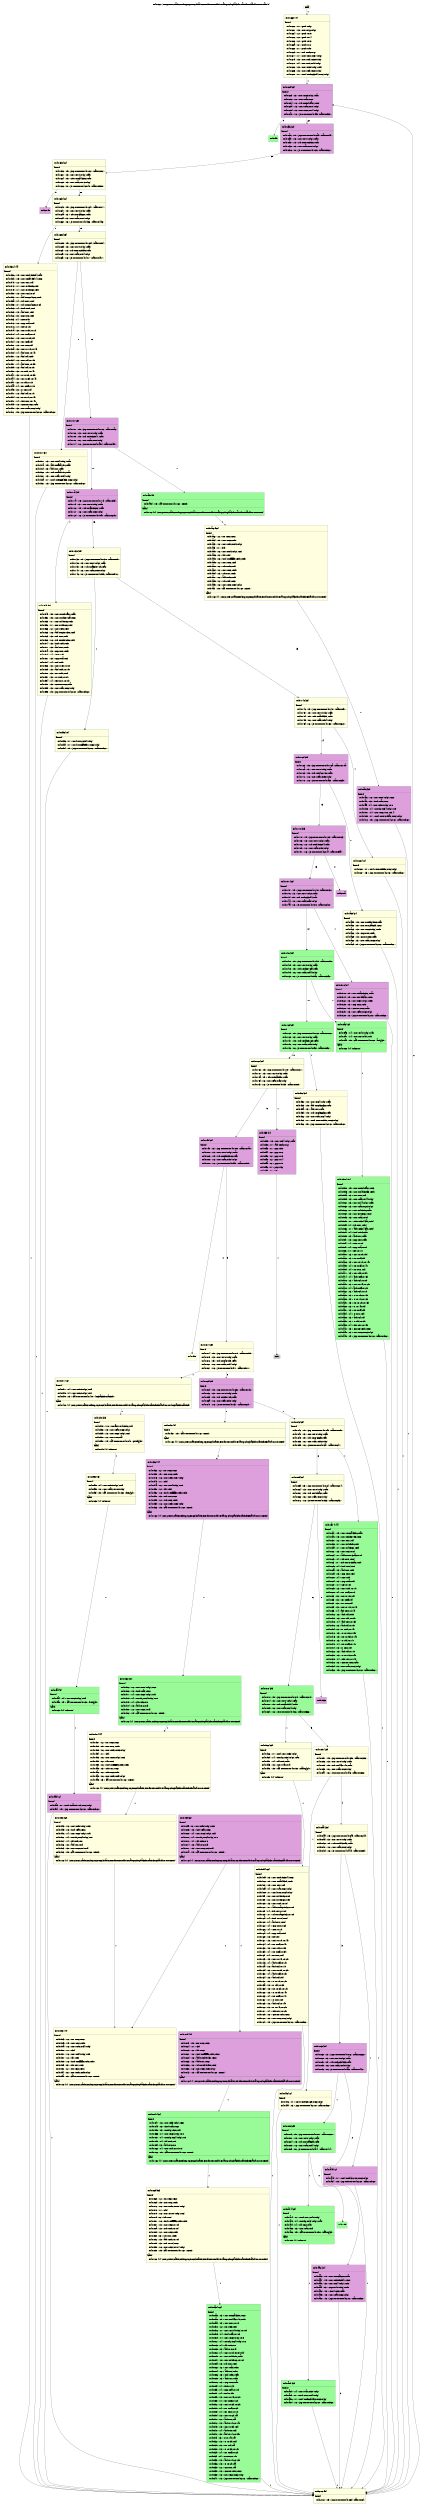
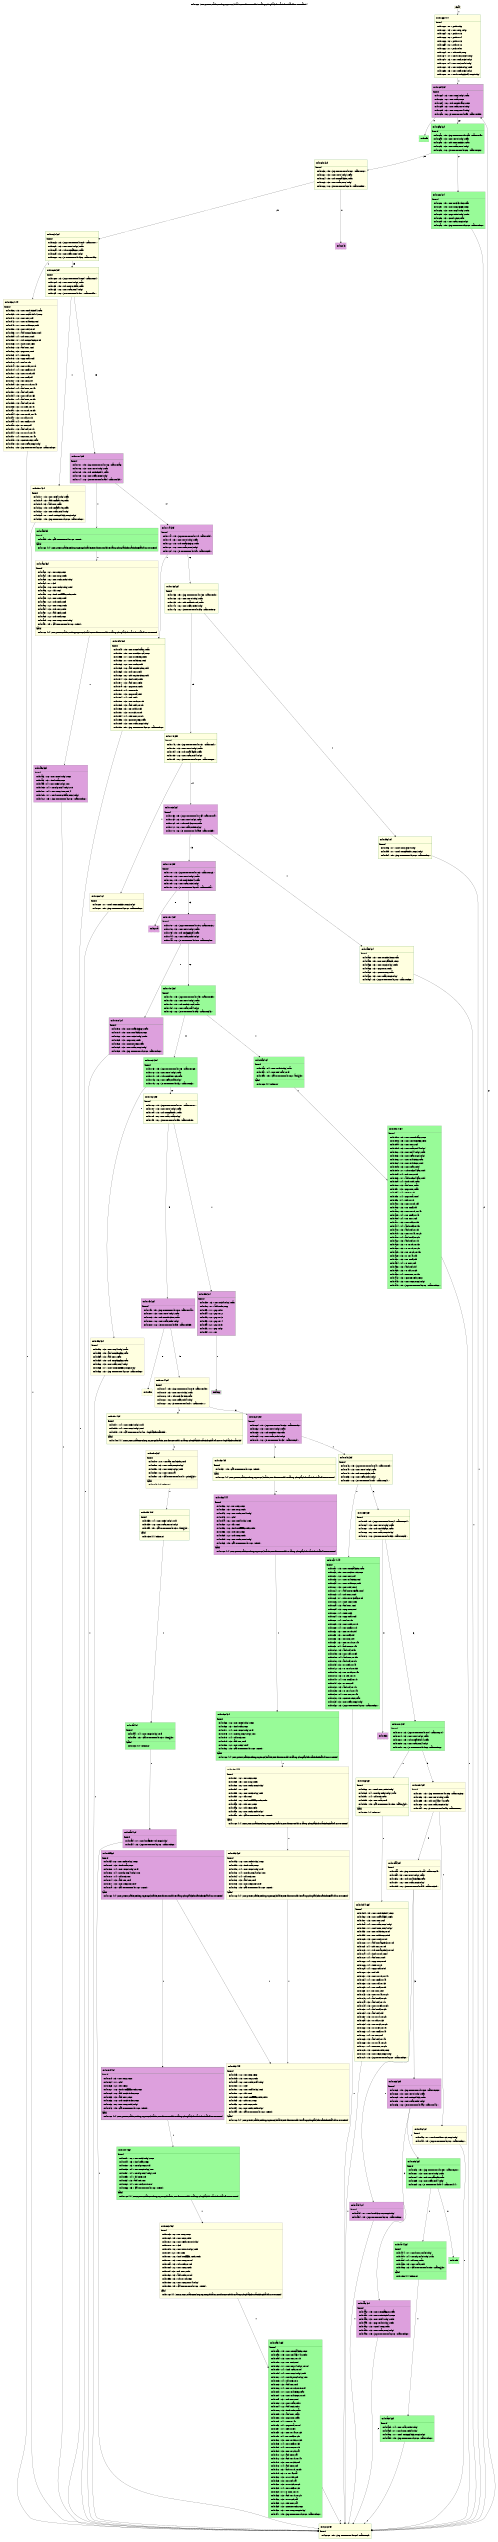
(307, 139) -> (458, 139)
none -> (458, 210)
(277, 1357) -> (216, 1392)
